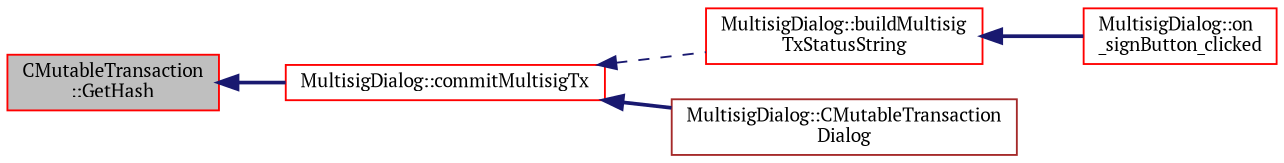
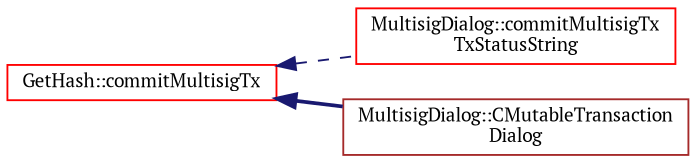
(844, 36) -> (516, 36)
(1180, 36) -> none
(113, 83) -> none
(445, 83) -> (142, 83)
